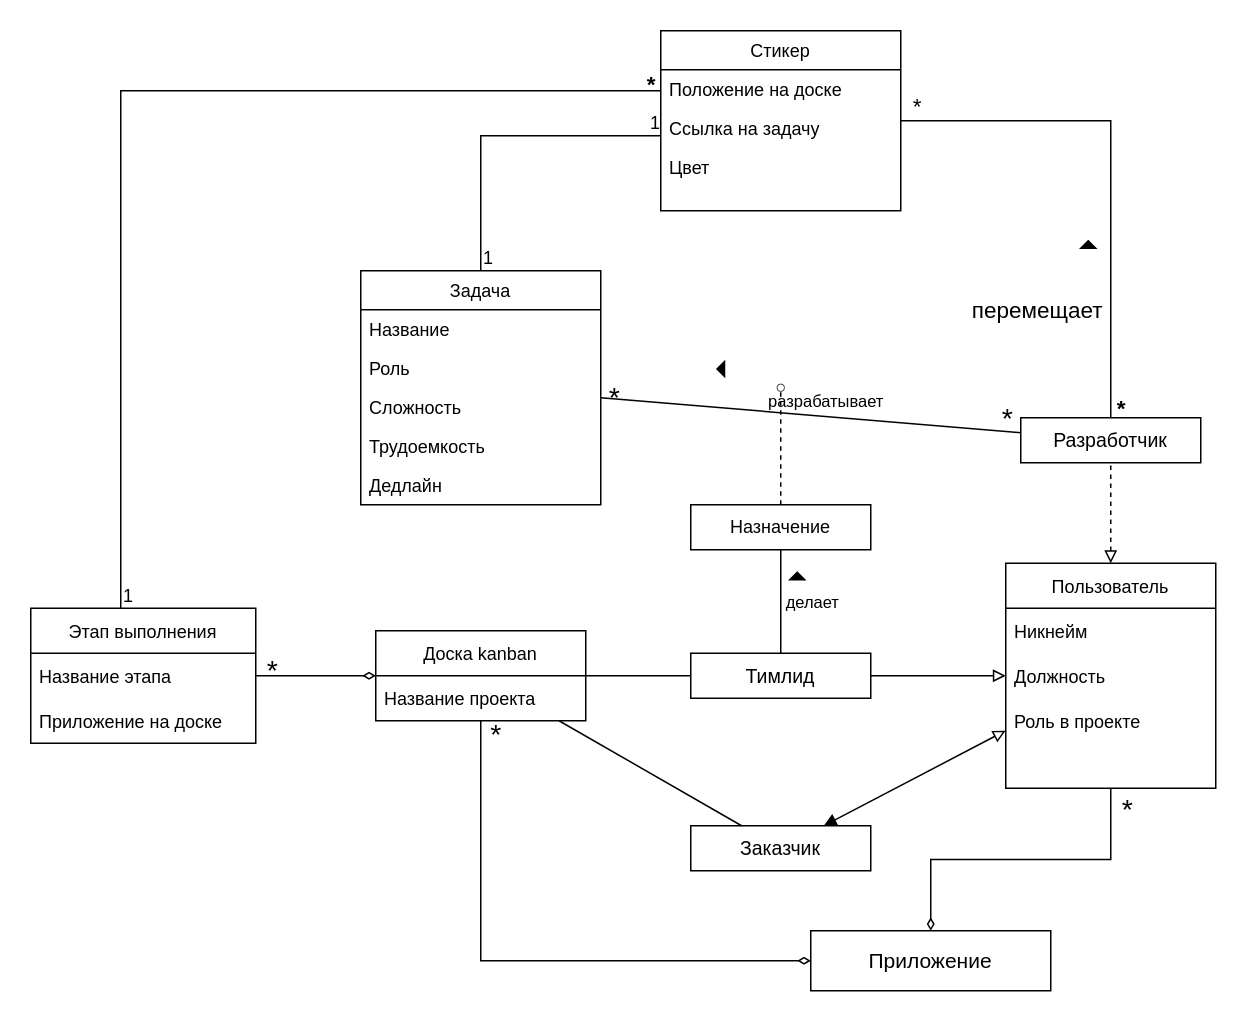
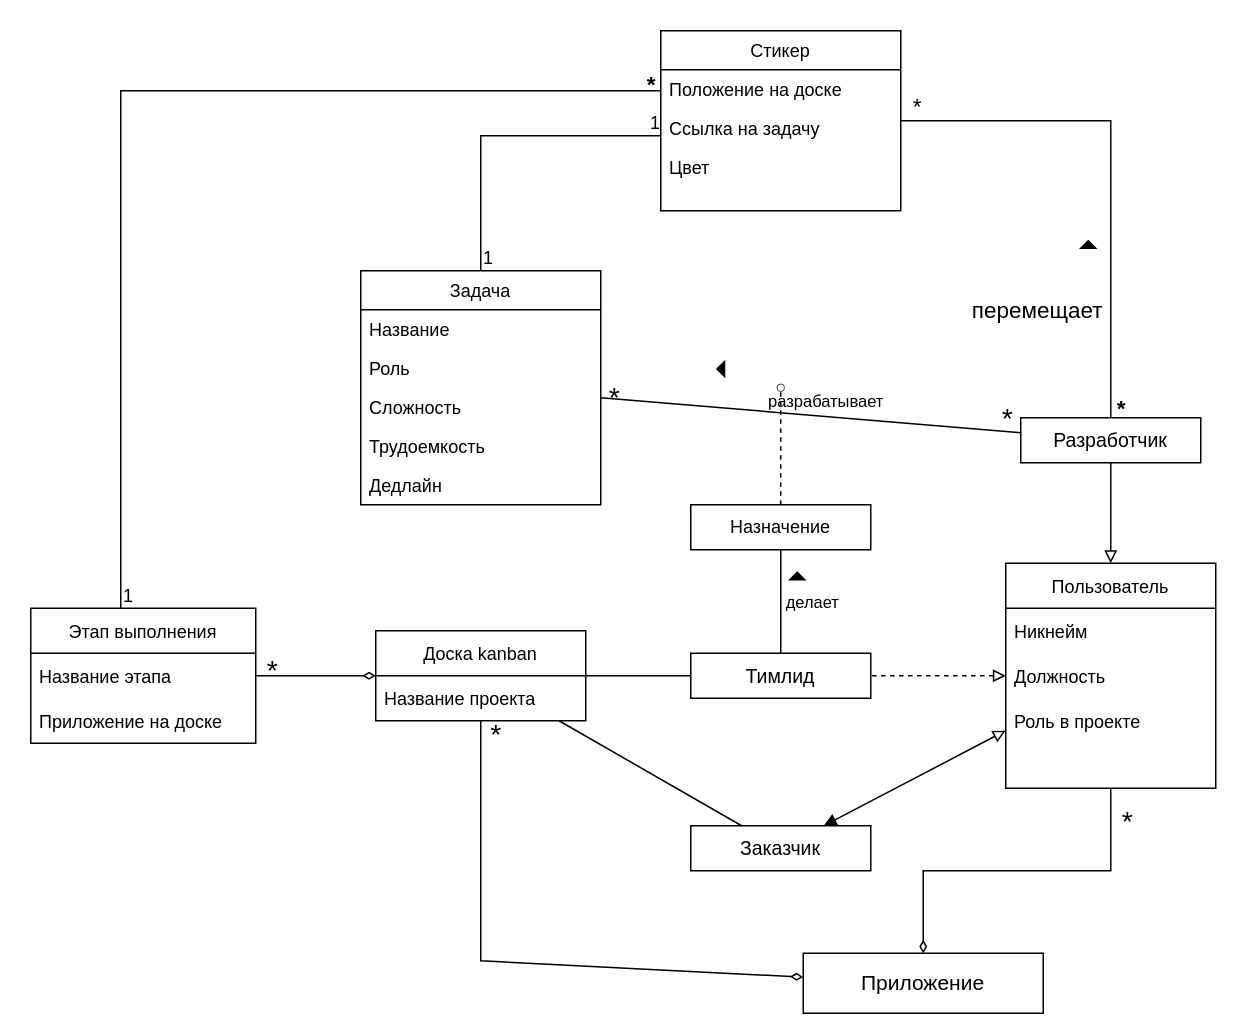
(1111, 505) -> (1111, 505)
(932, 676) -> (932, 676)
(931, 961) -> (923, 983)
